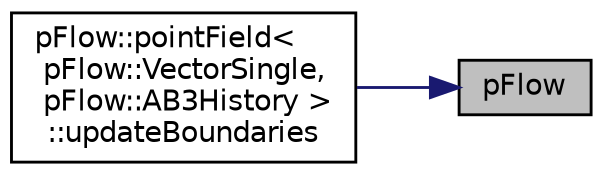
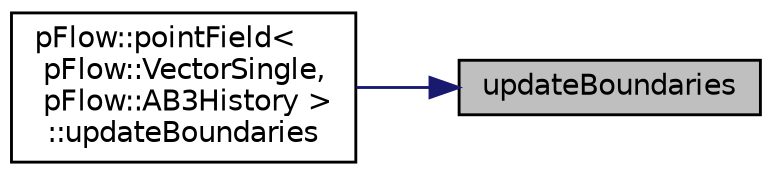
(525, 88) -> (610, 88)
